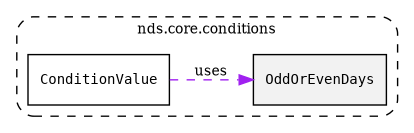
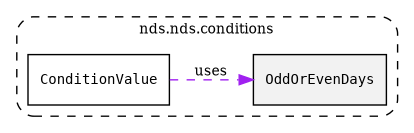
(207, 30) -> (207, 30)
